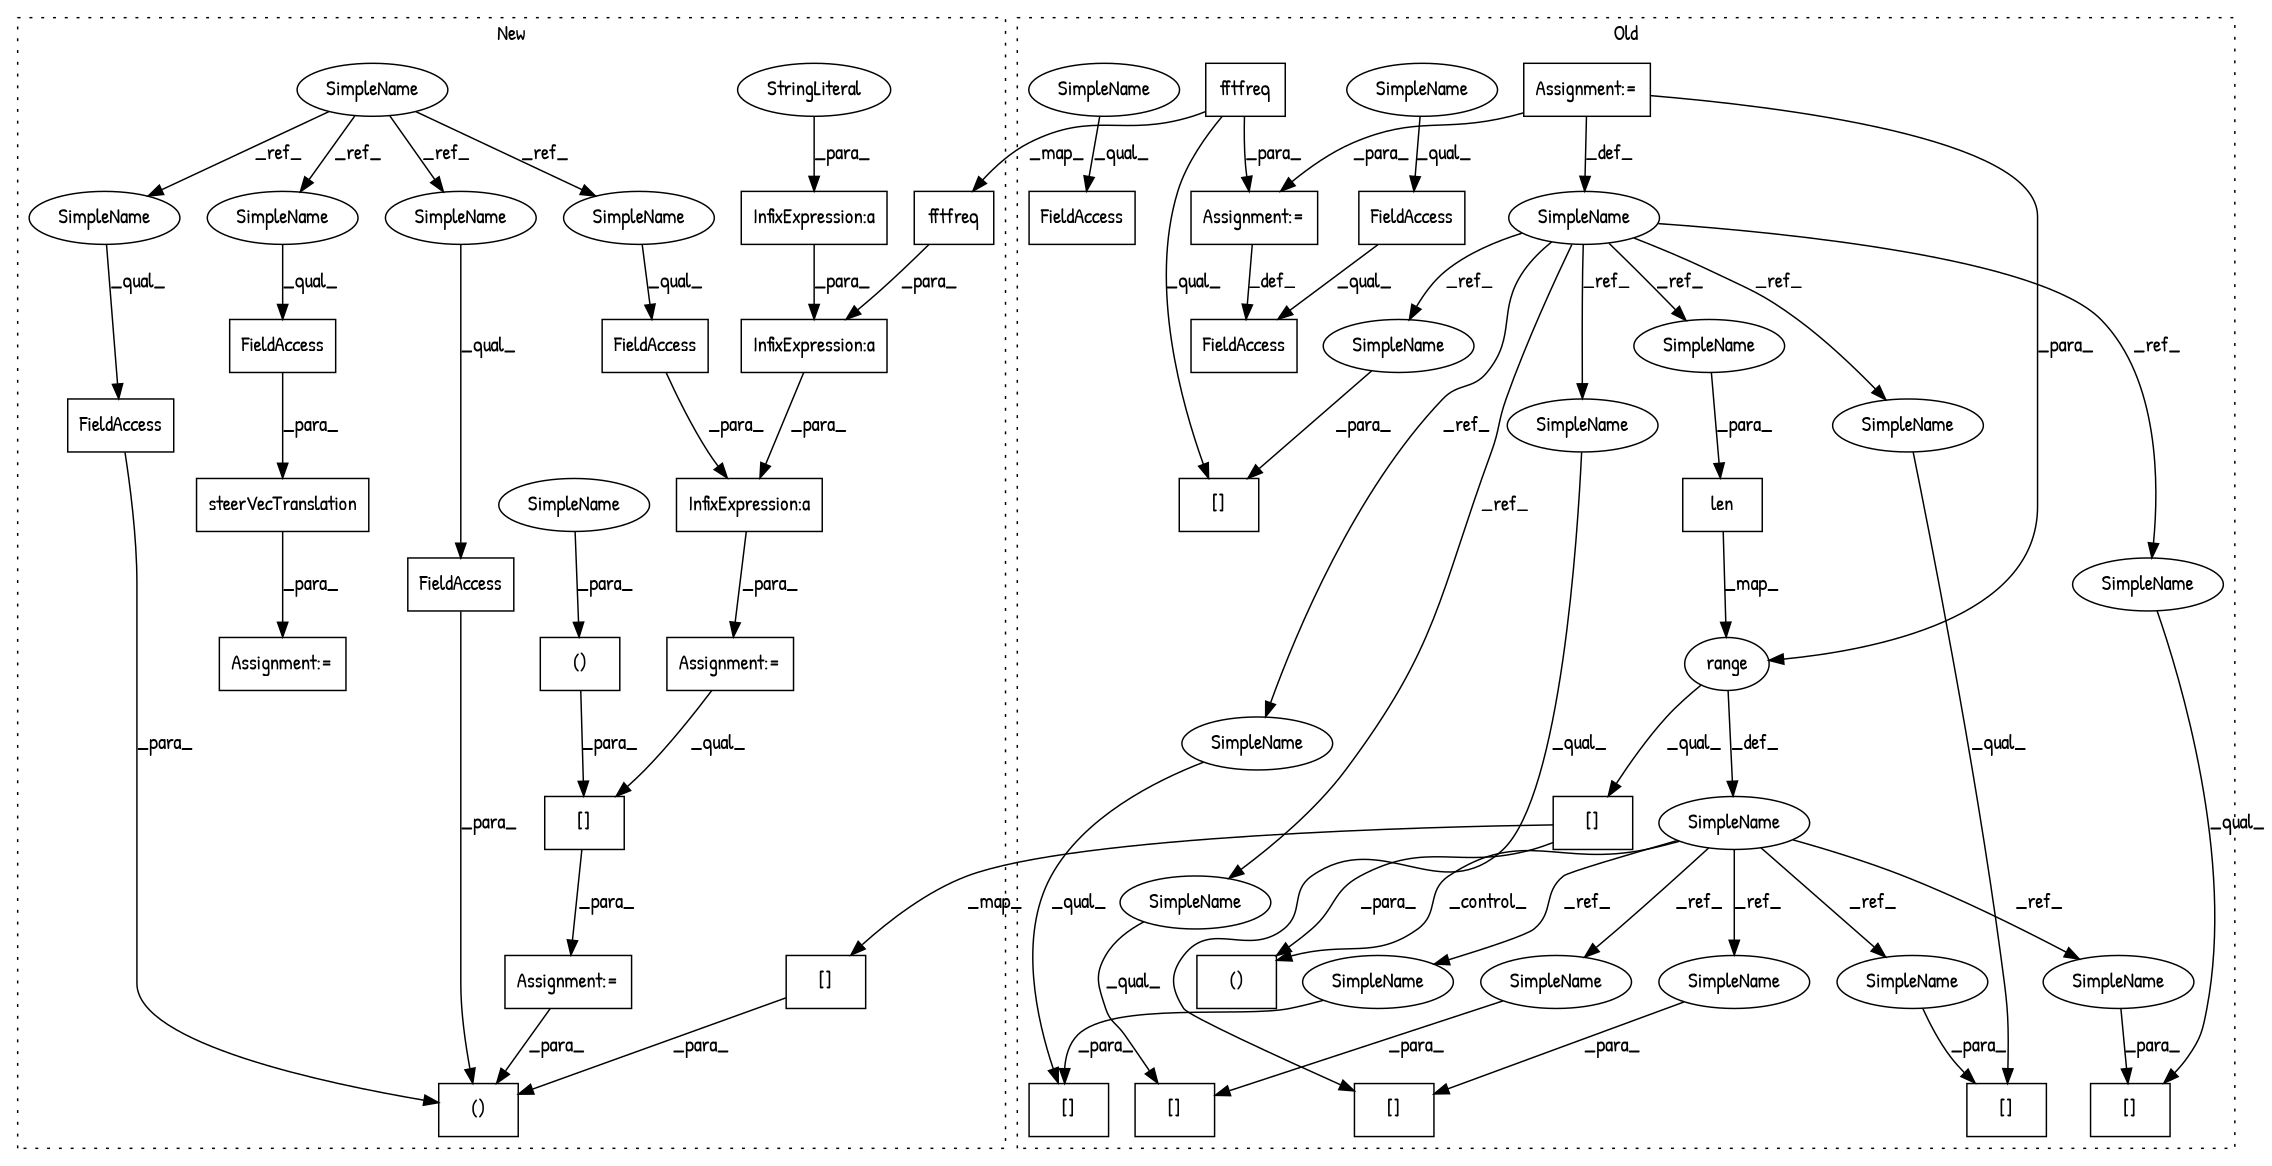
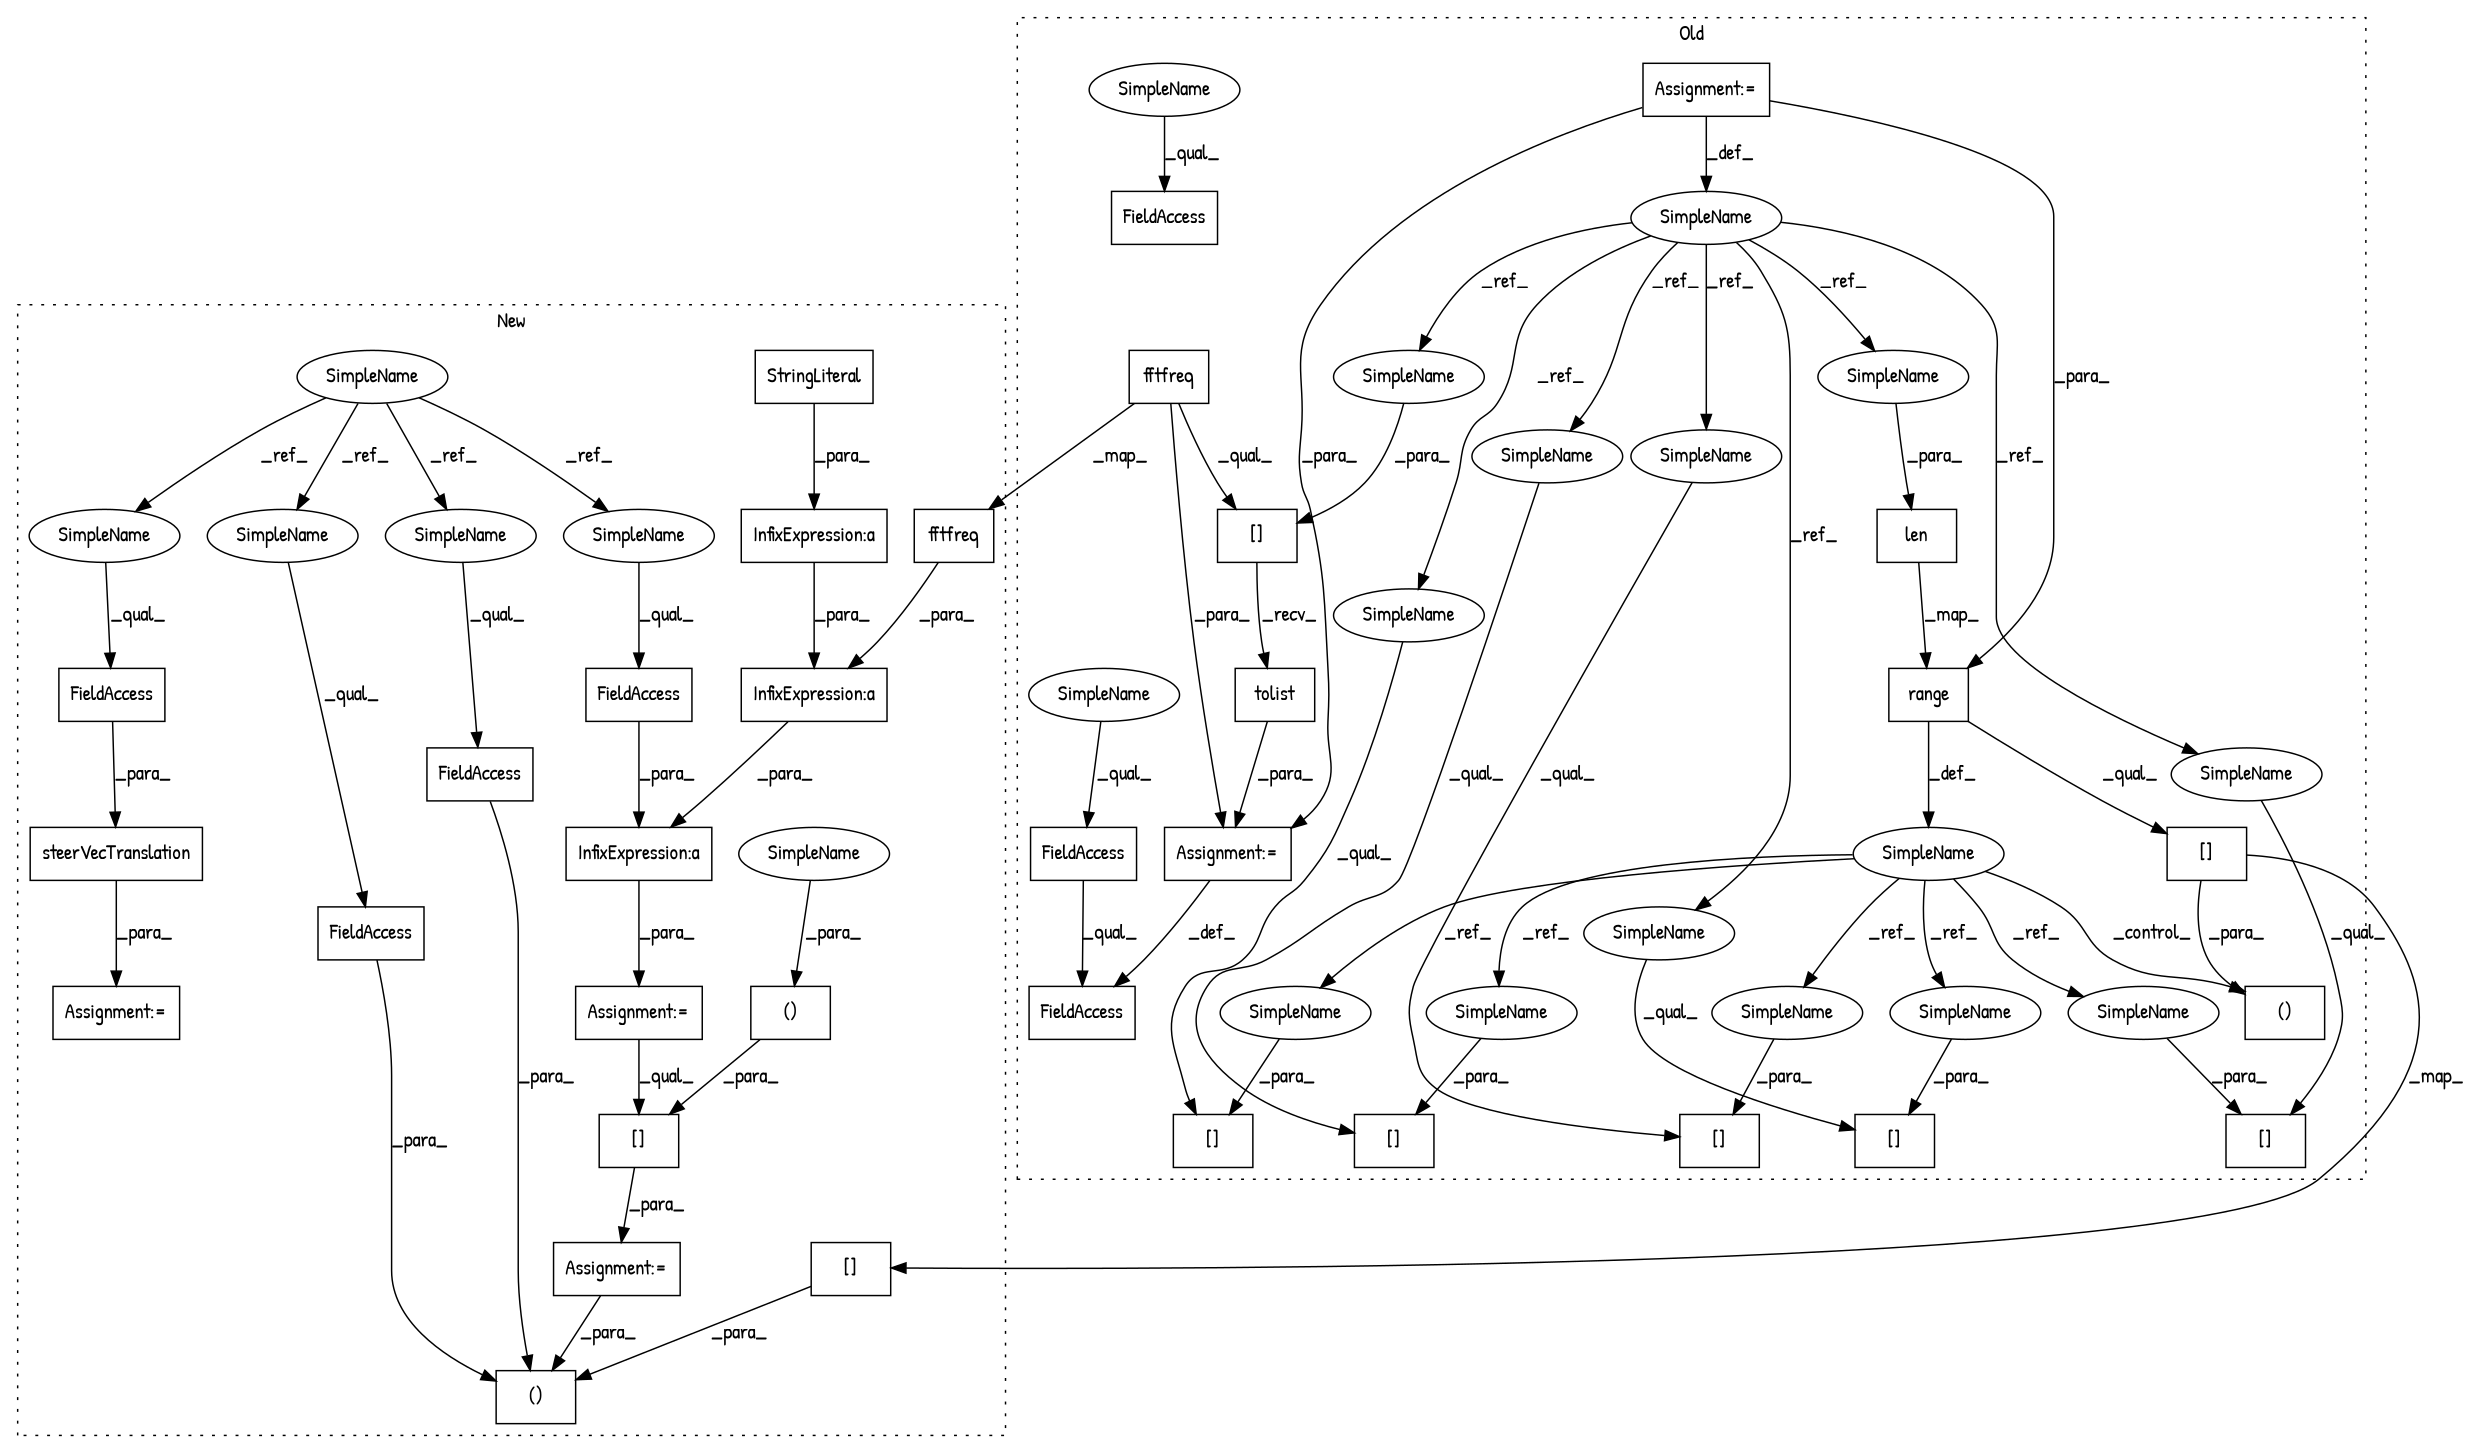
(814, 90) -> (814, 377)
(1727, 664) -> (1929, 695)
none -> (1275, 695)
